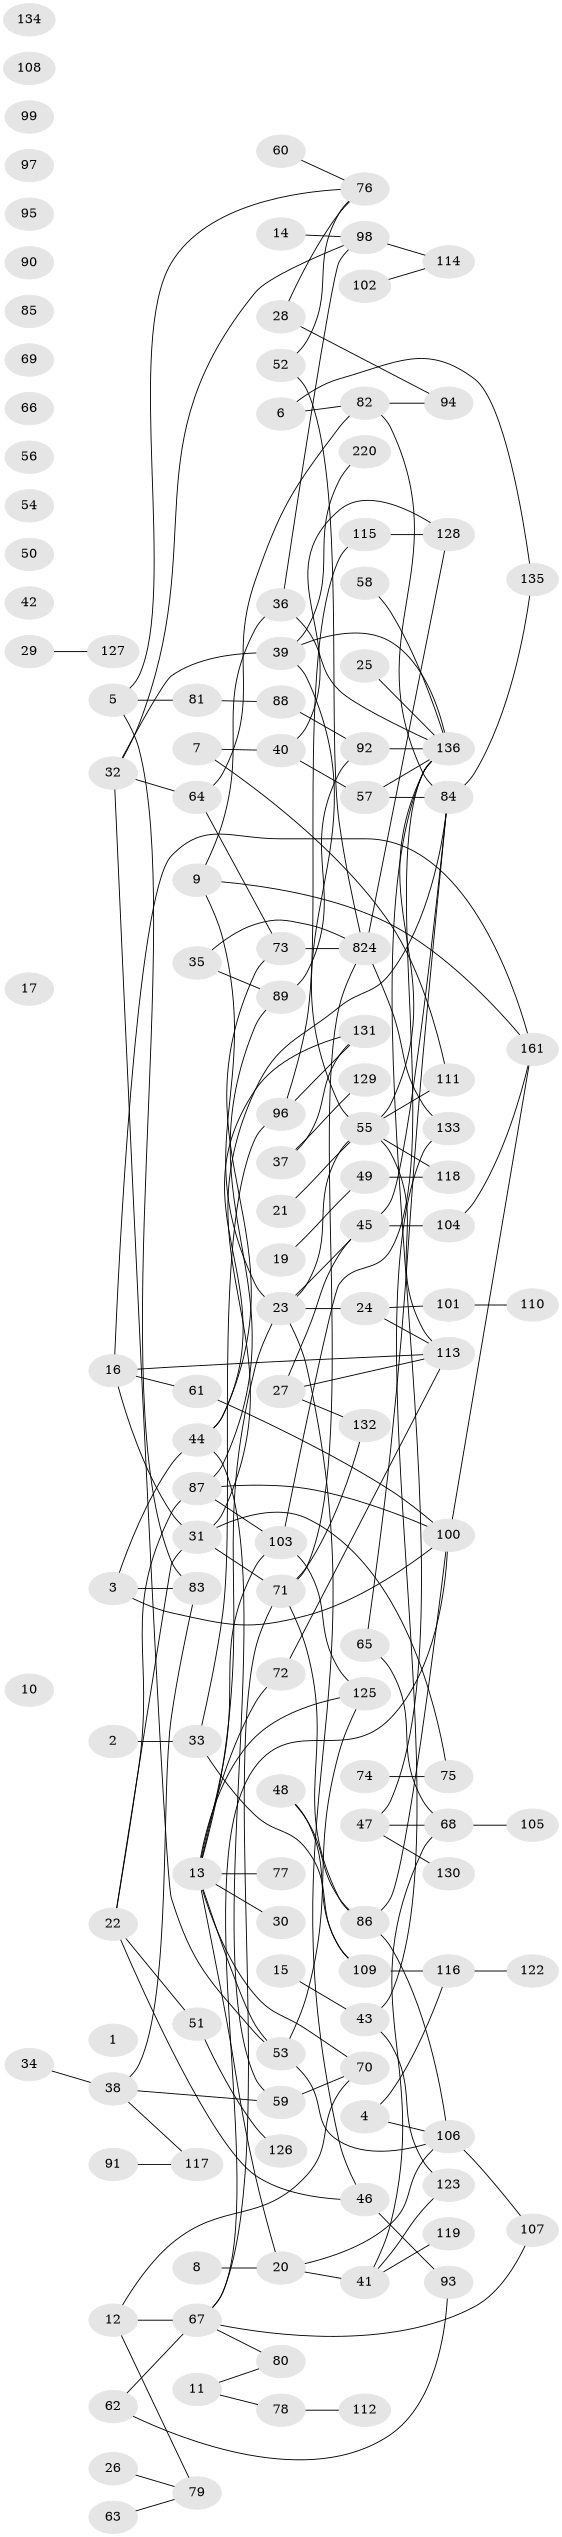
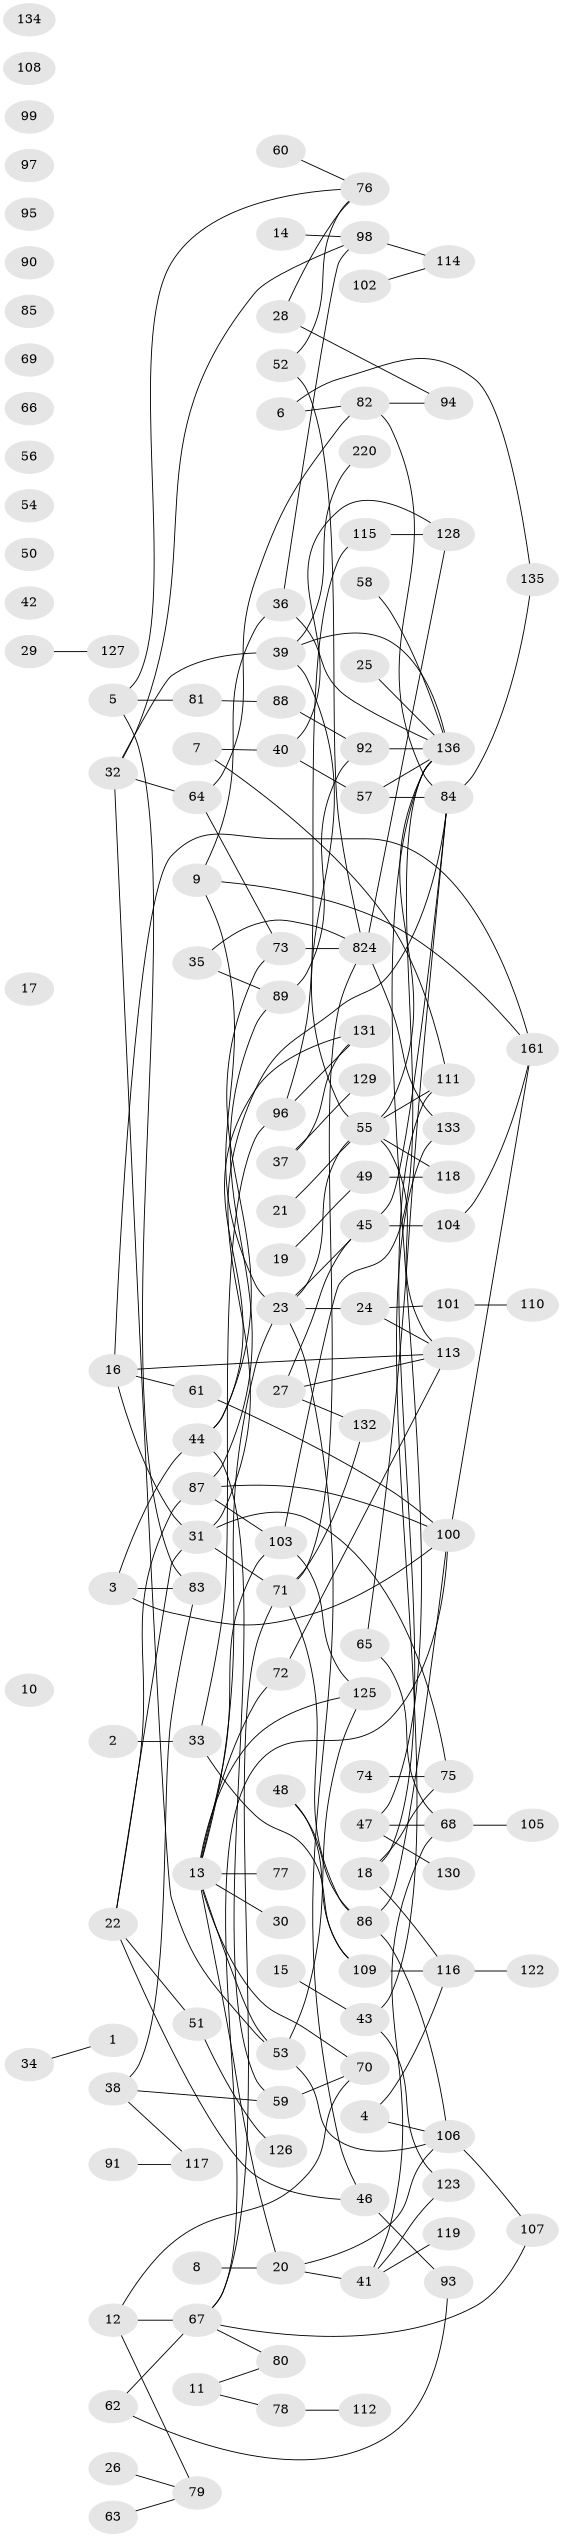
none -> (365, 1874)
(71, 2077) -> (71, 2052)
